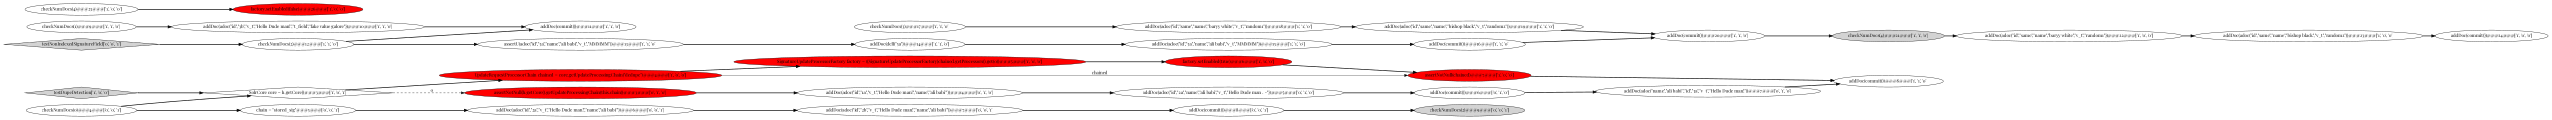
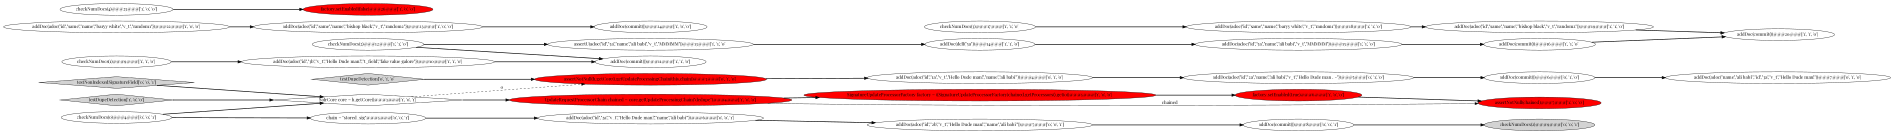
(1888, 36) -> none
(199, 44) -> (238, 91)
none -> (368, 79)
(1888, 81) -> none
